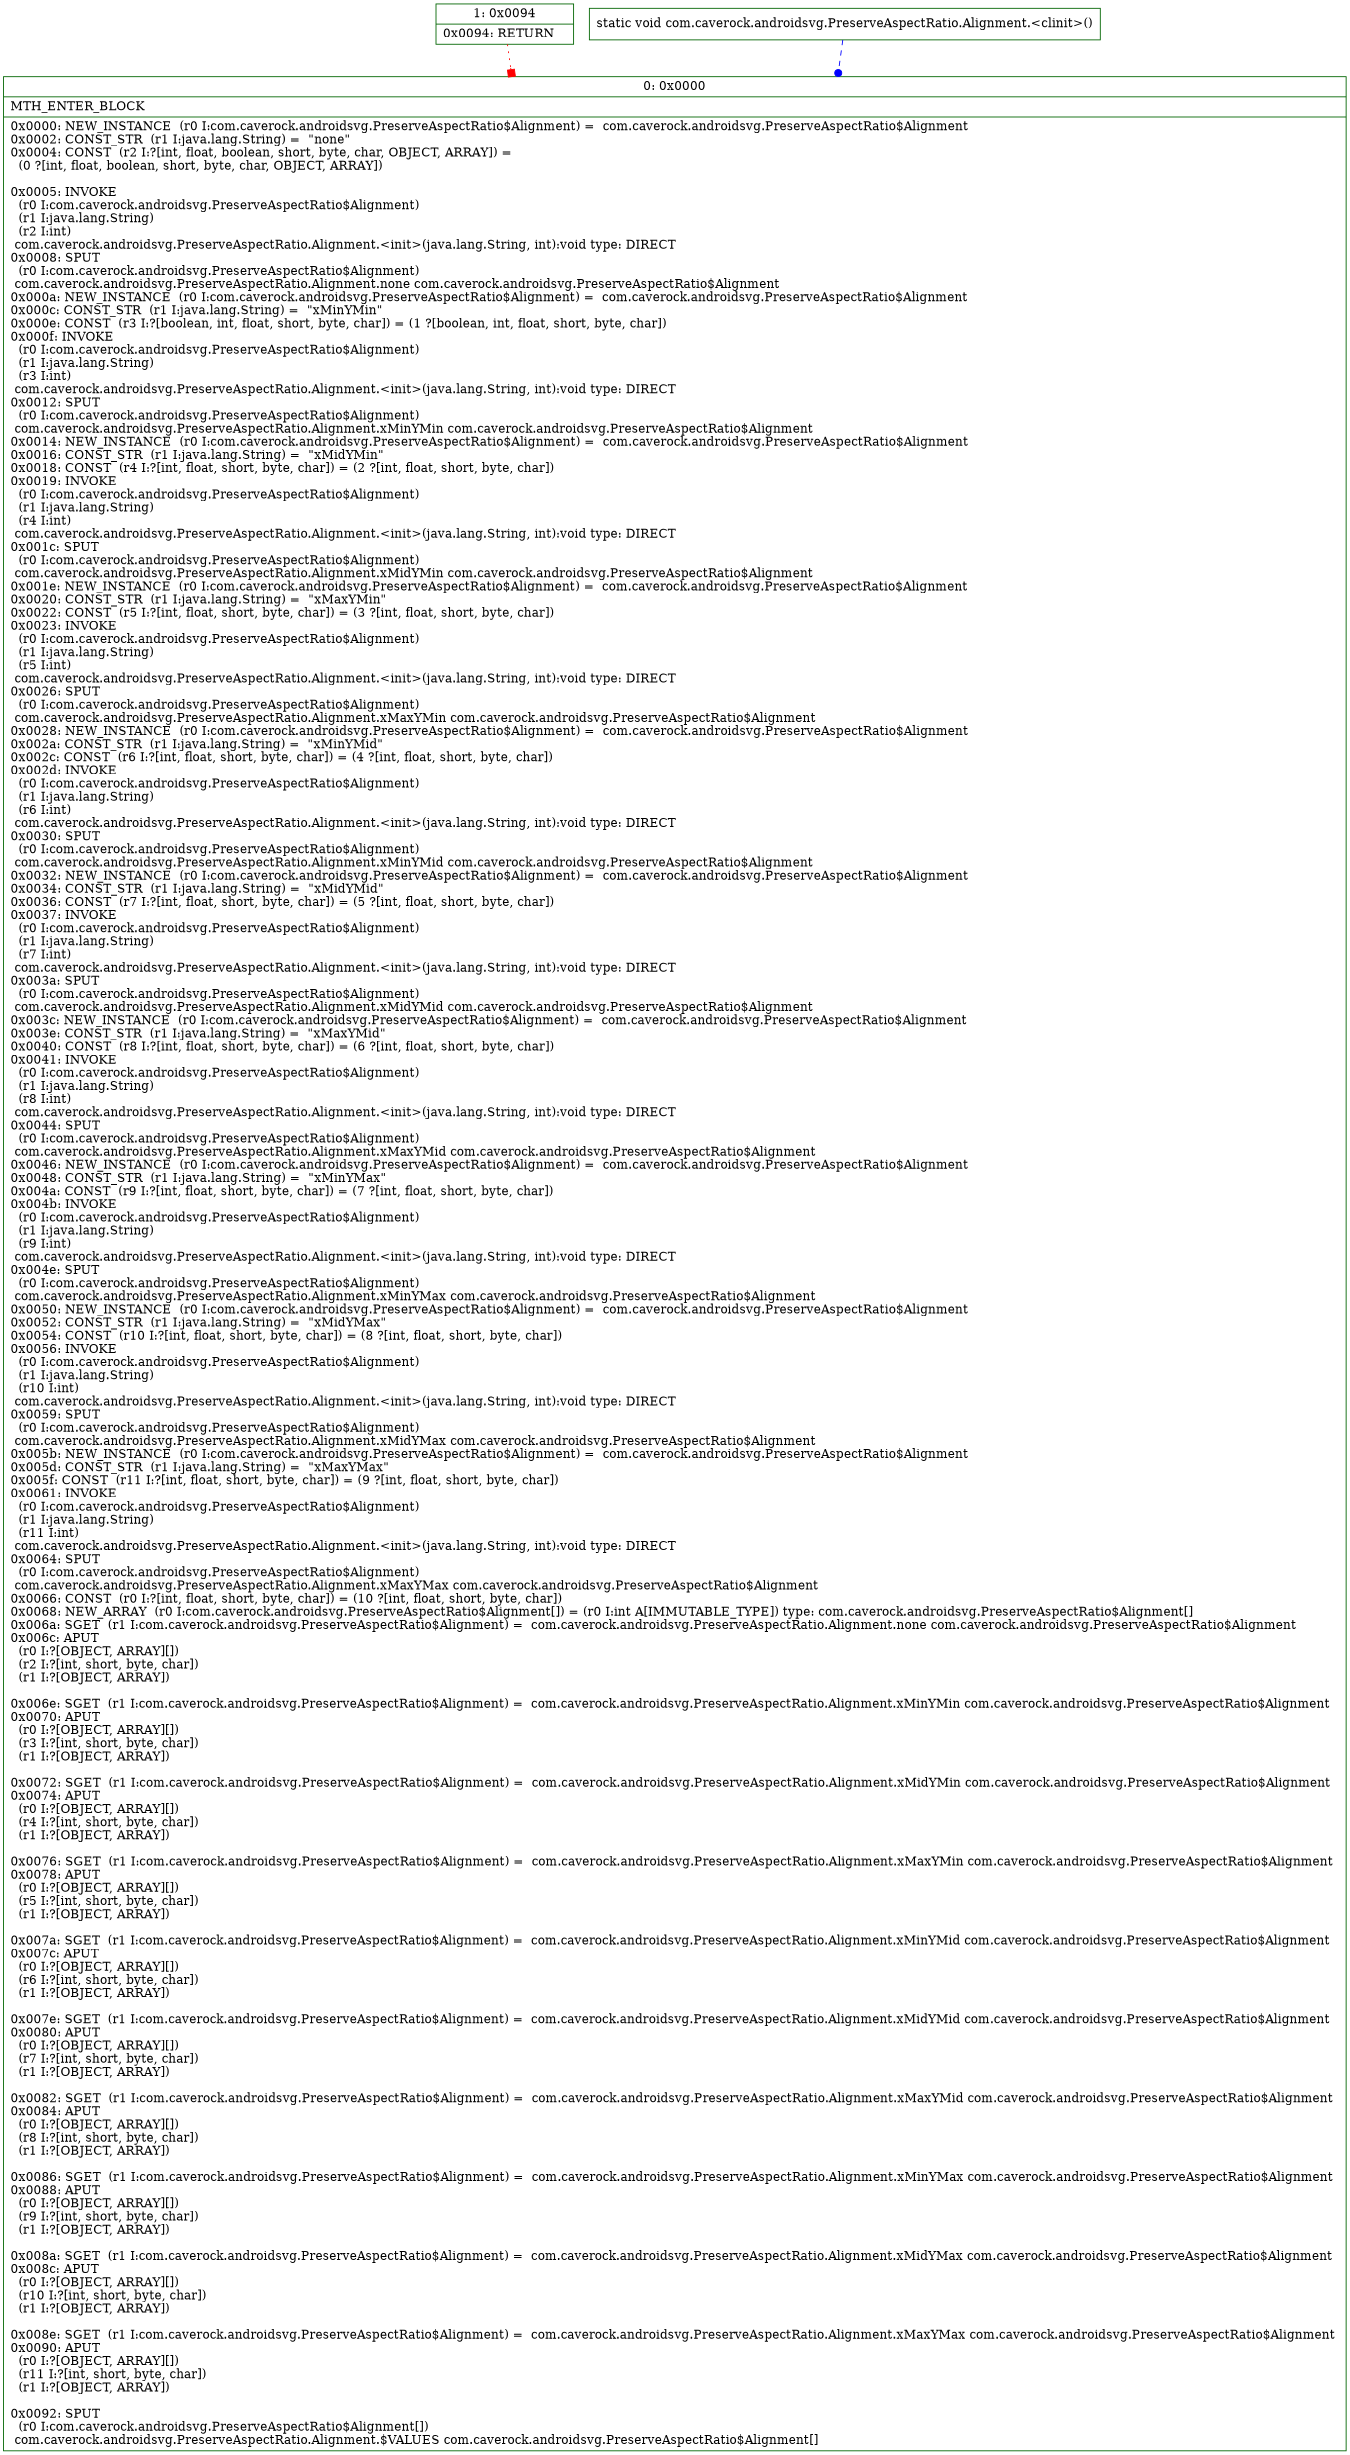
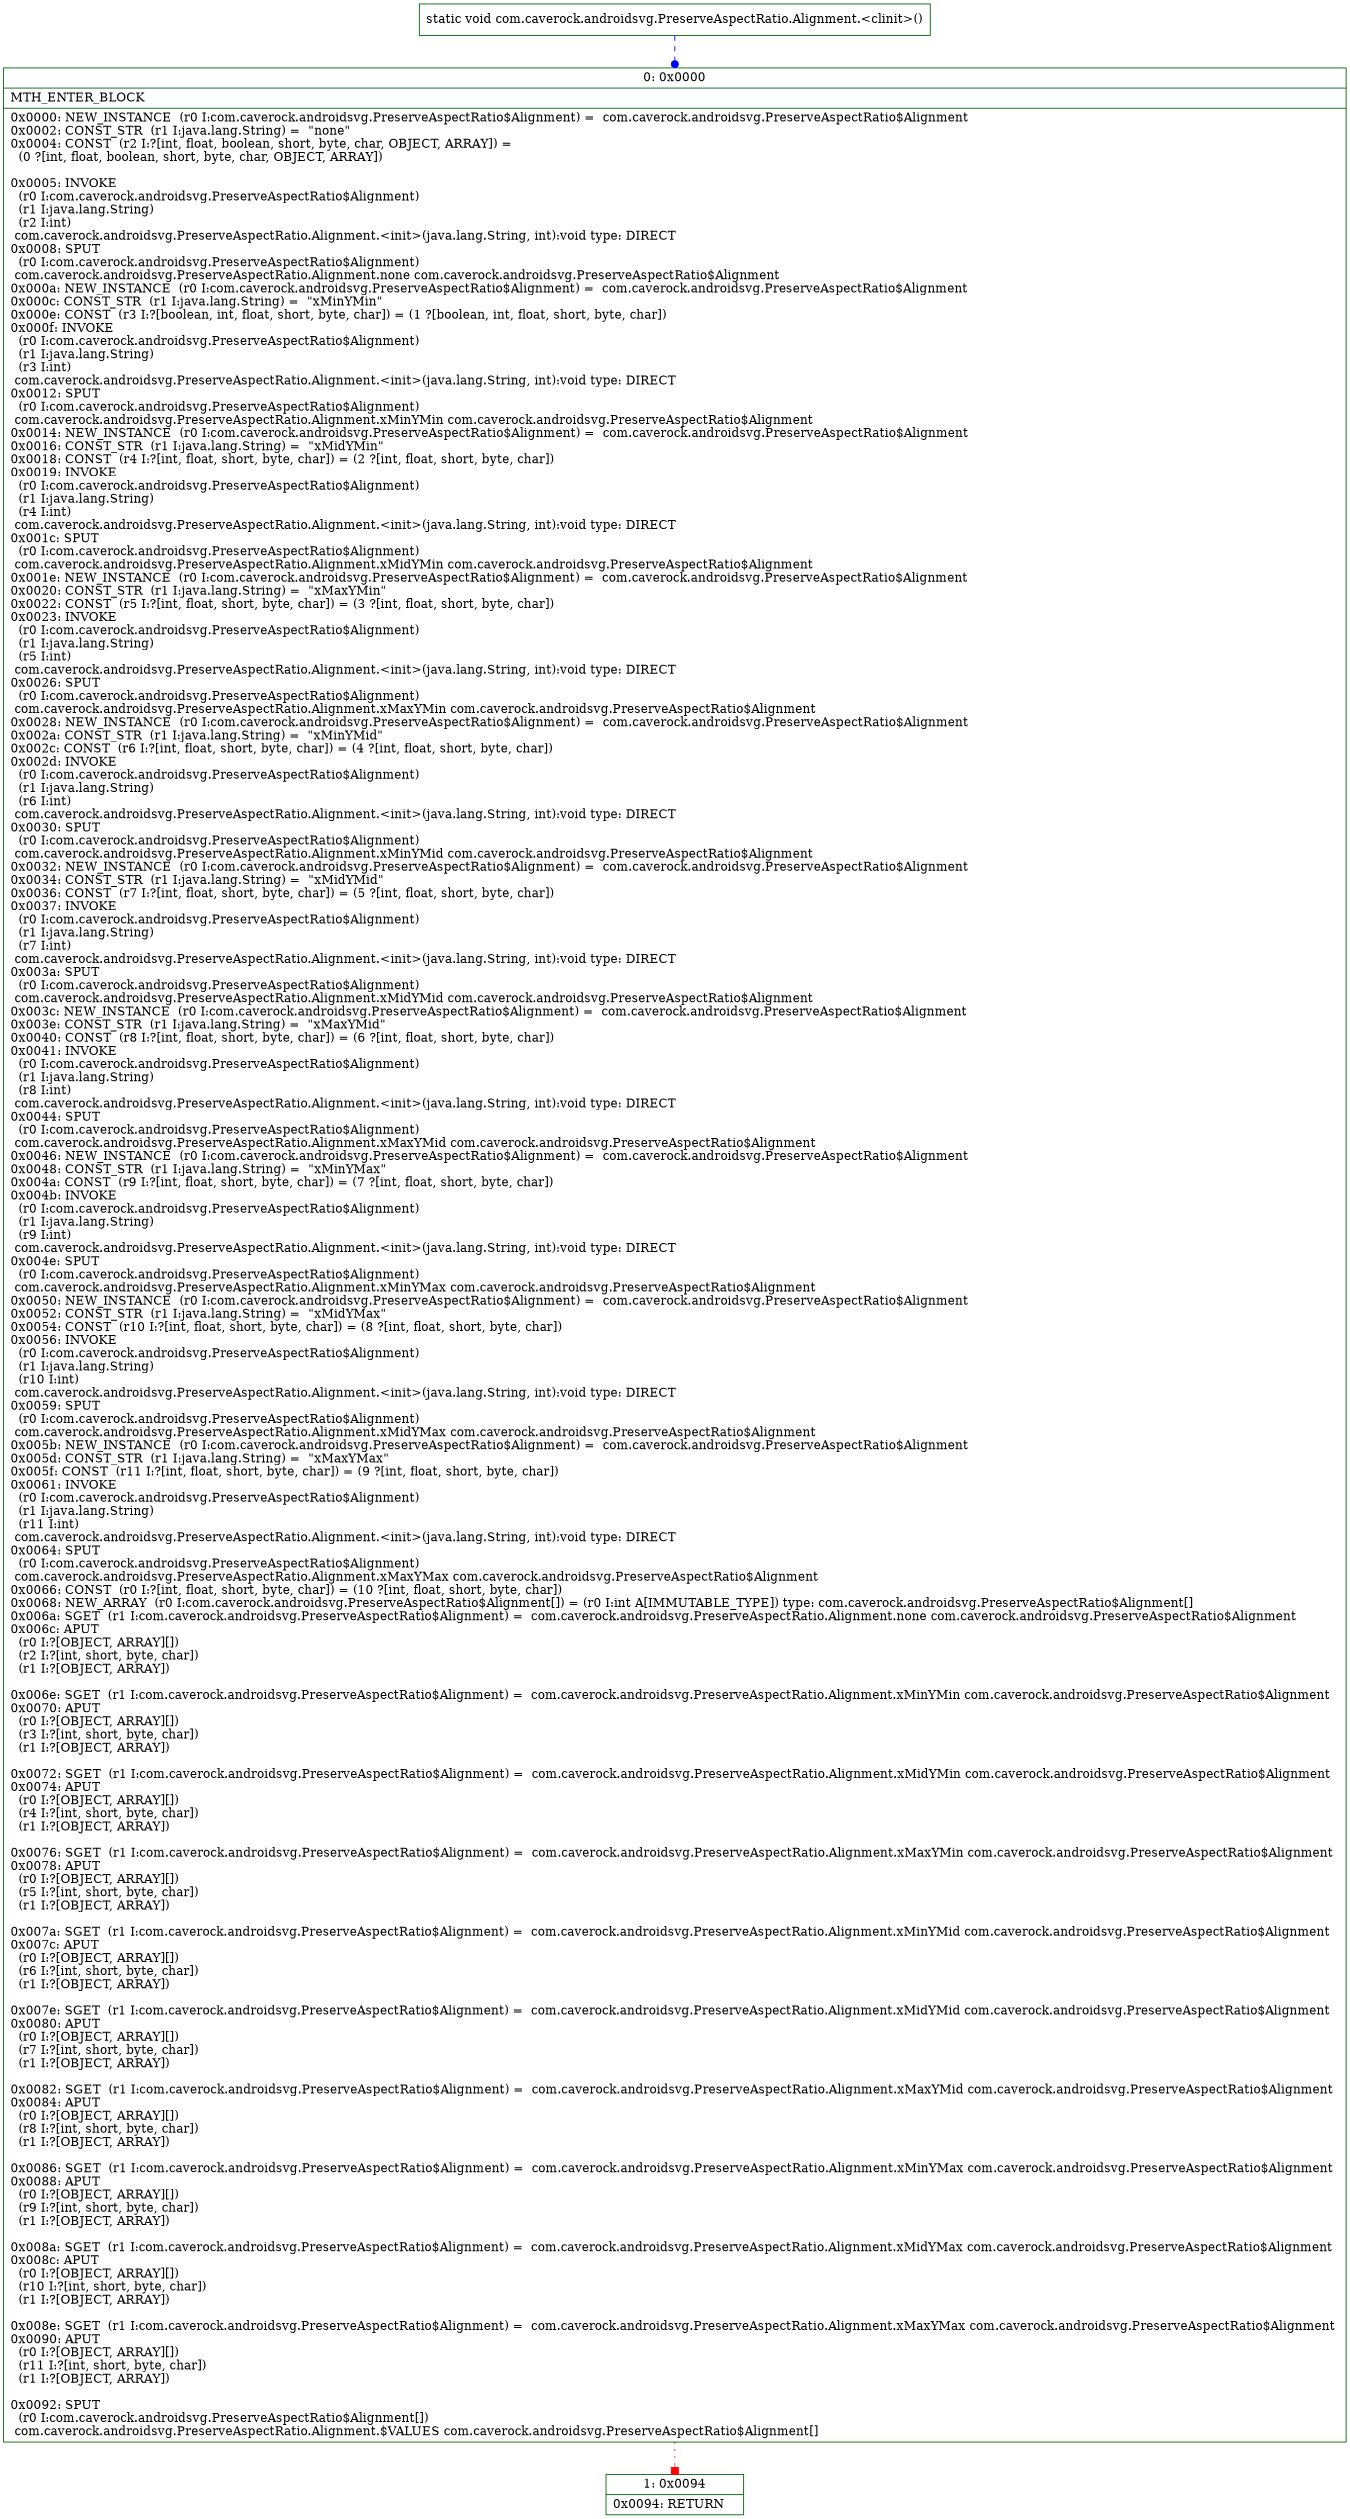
(509, 56) -> (675, 2454)
